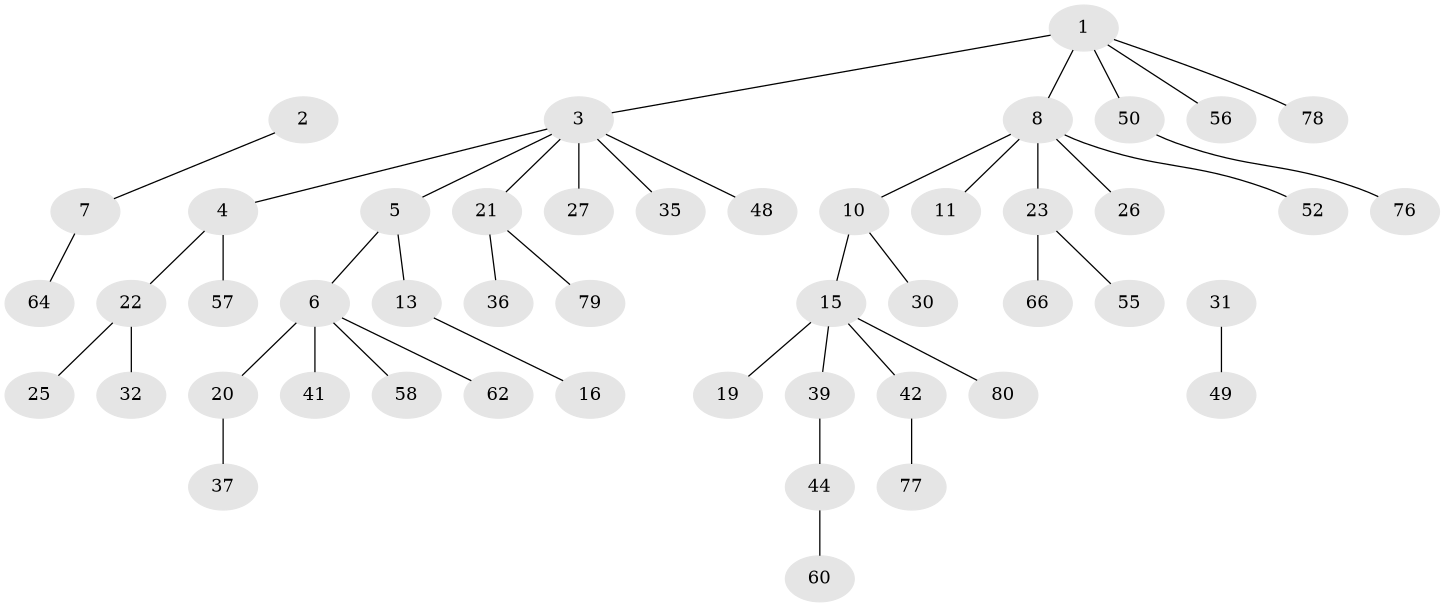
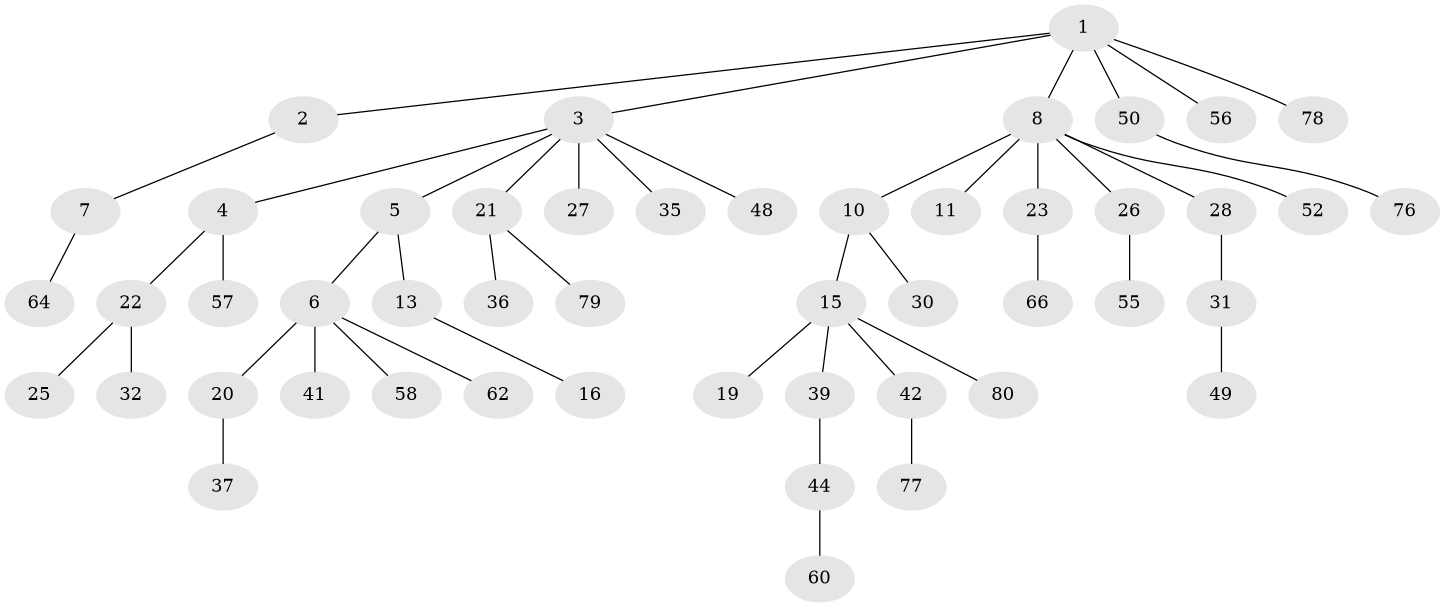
none -> (693, 74)
none -> (1221, 212)
(1084, 257) -> (1130, 258)
